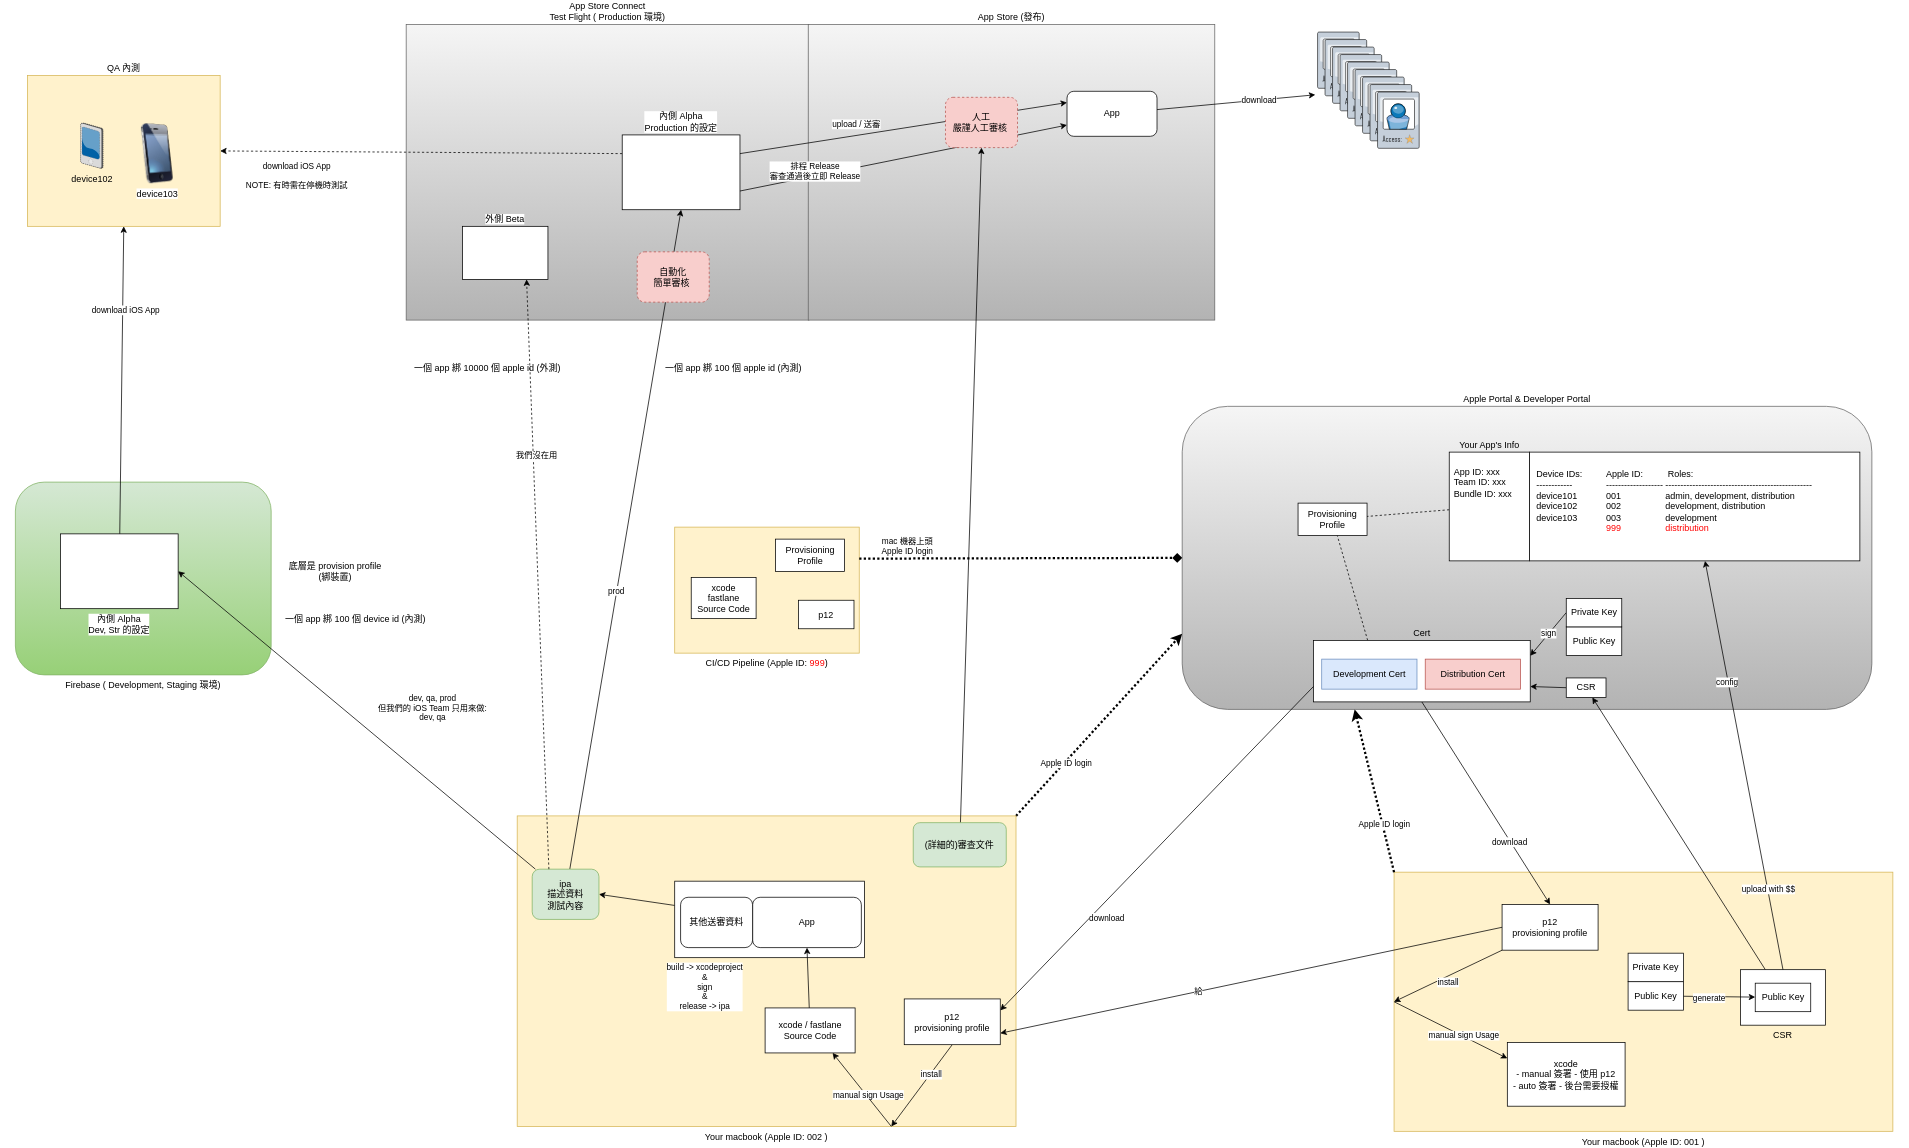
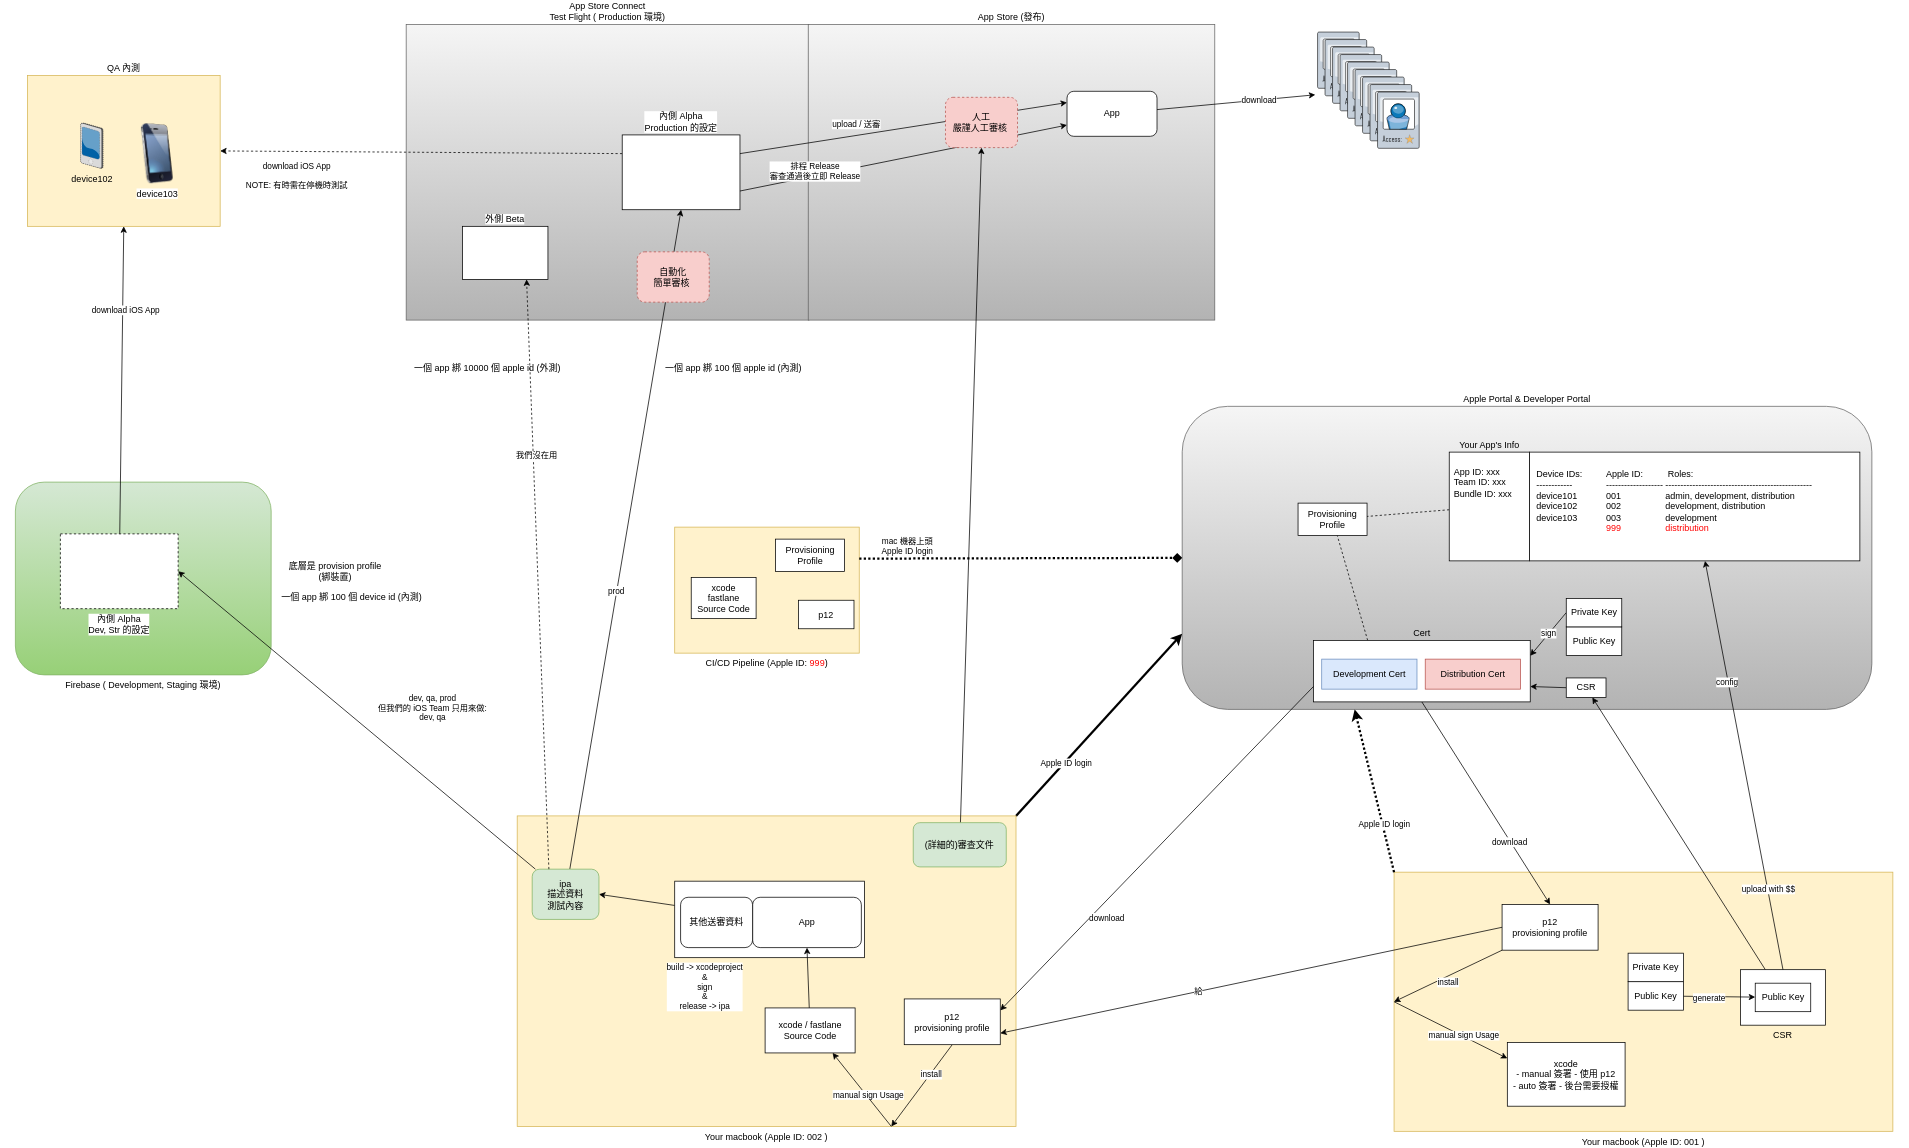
(119, 571) -> (119, 571)
(355, 619) -> (351, 597)
(1122, 700) -> (1122, 700)
